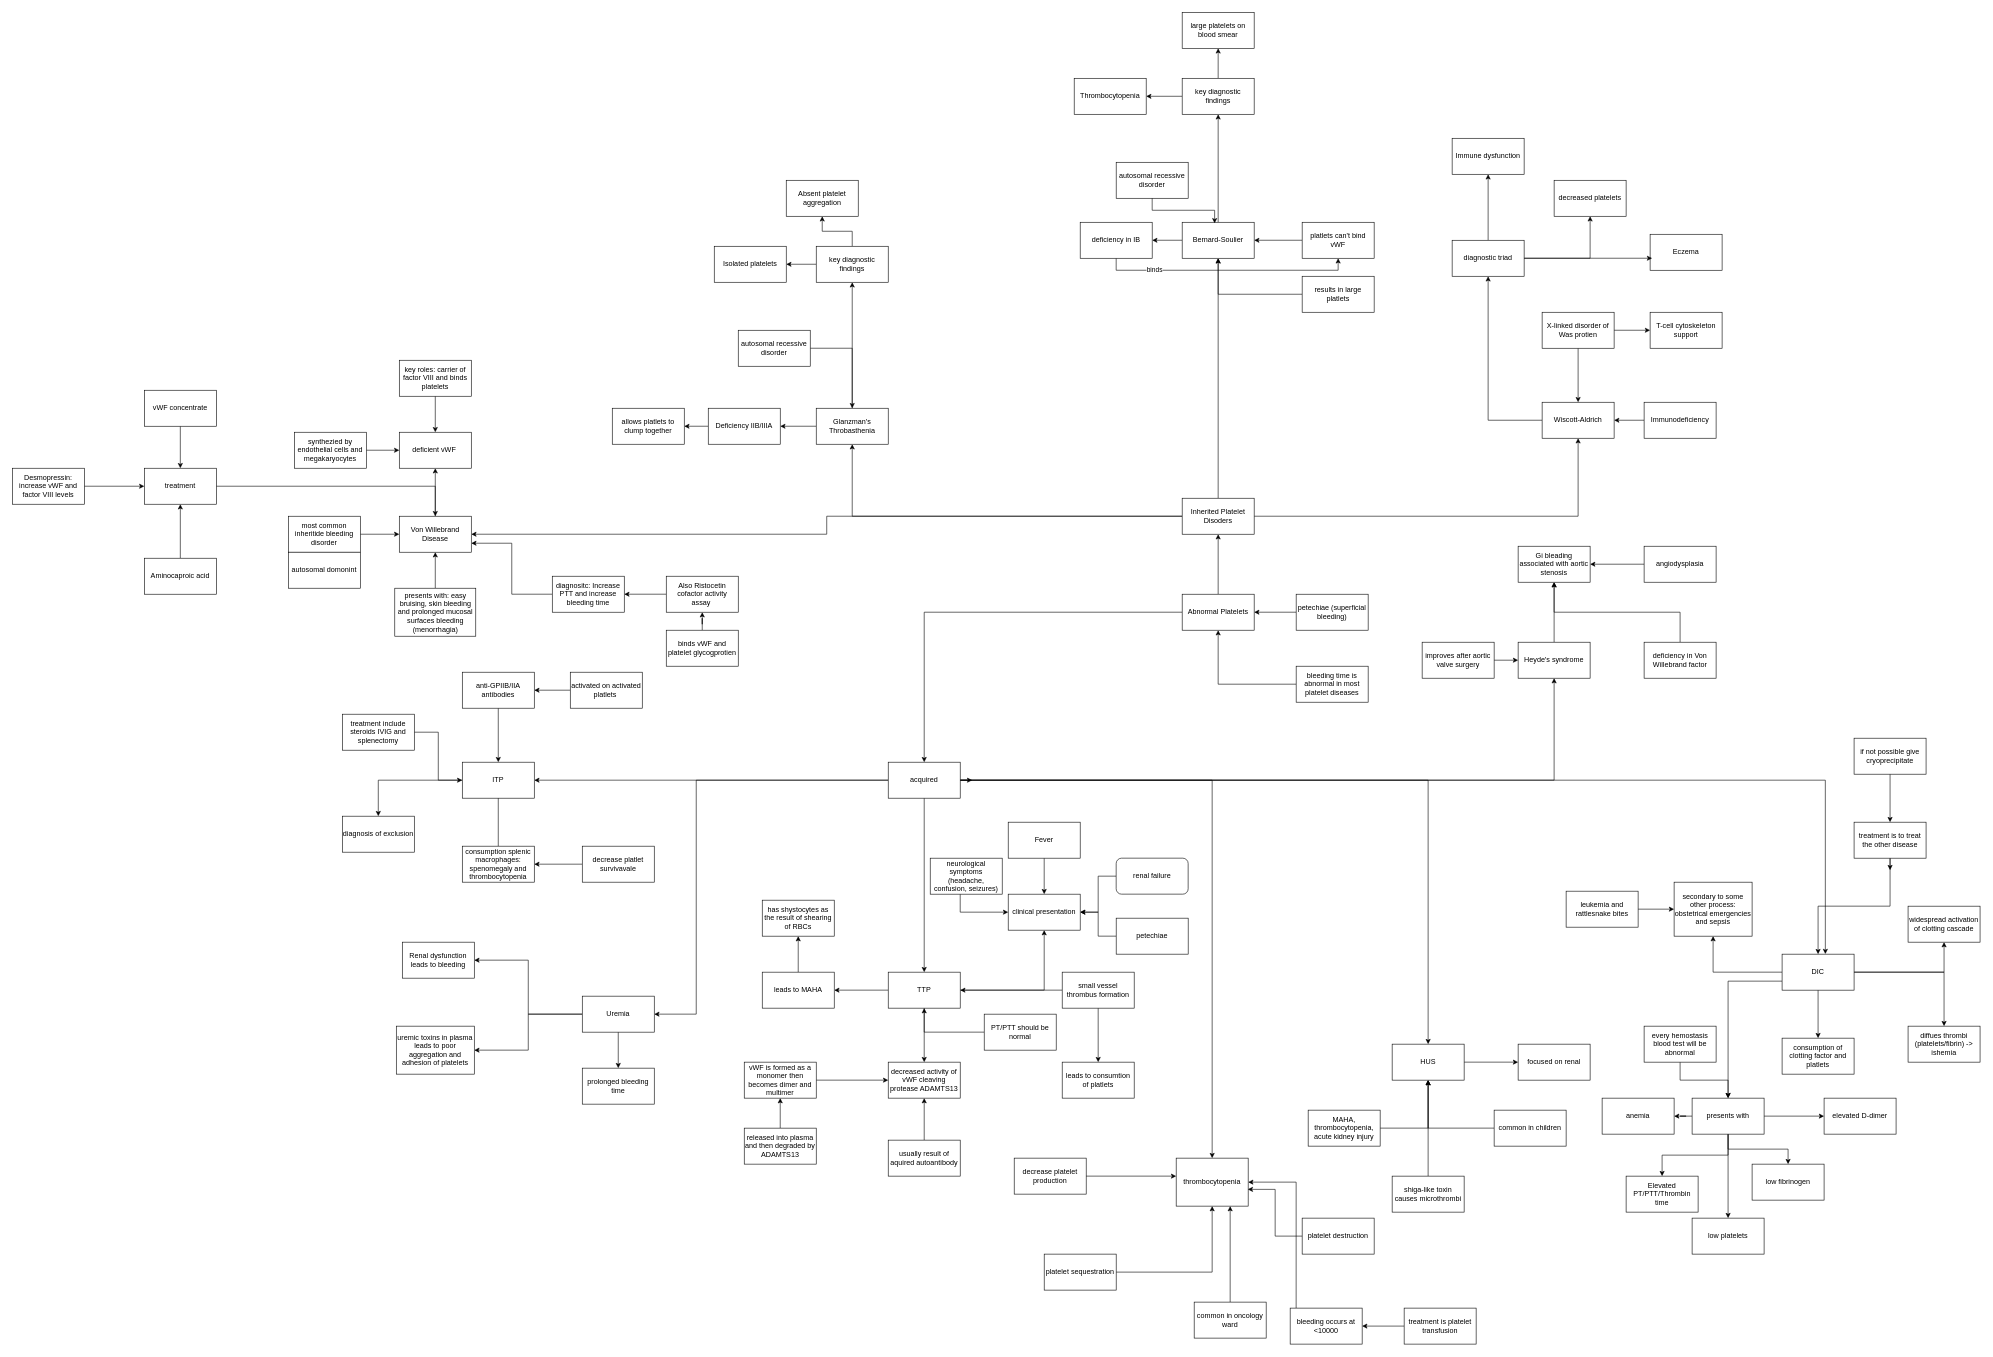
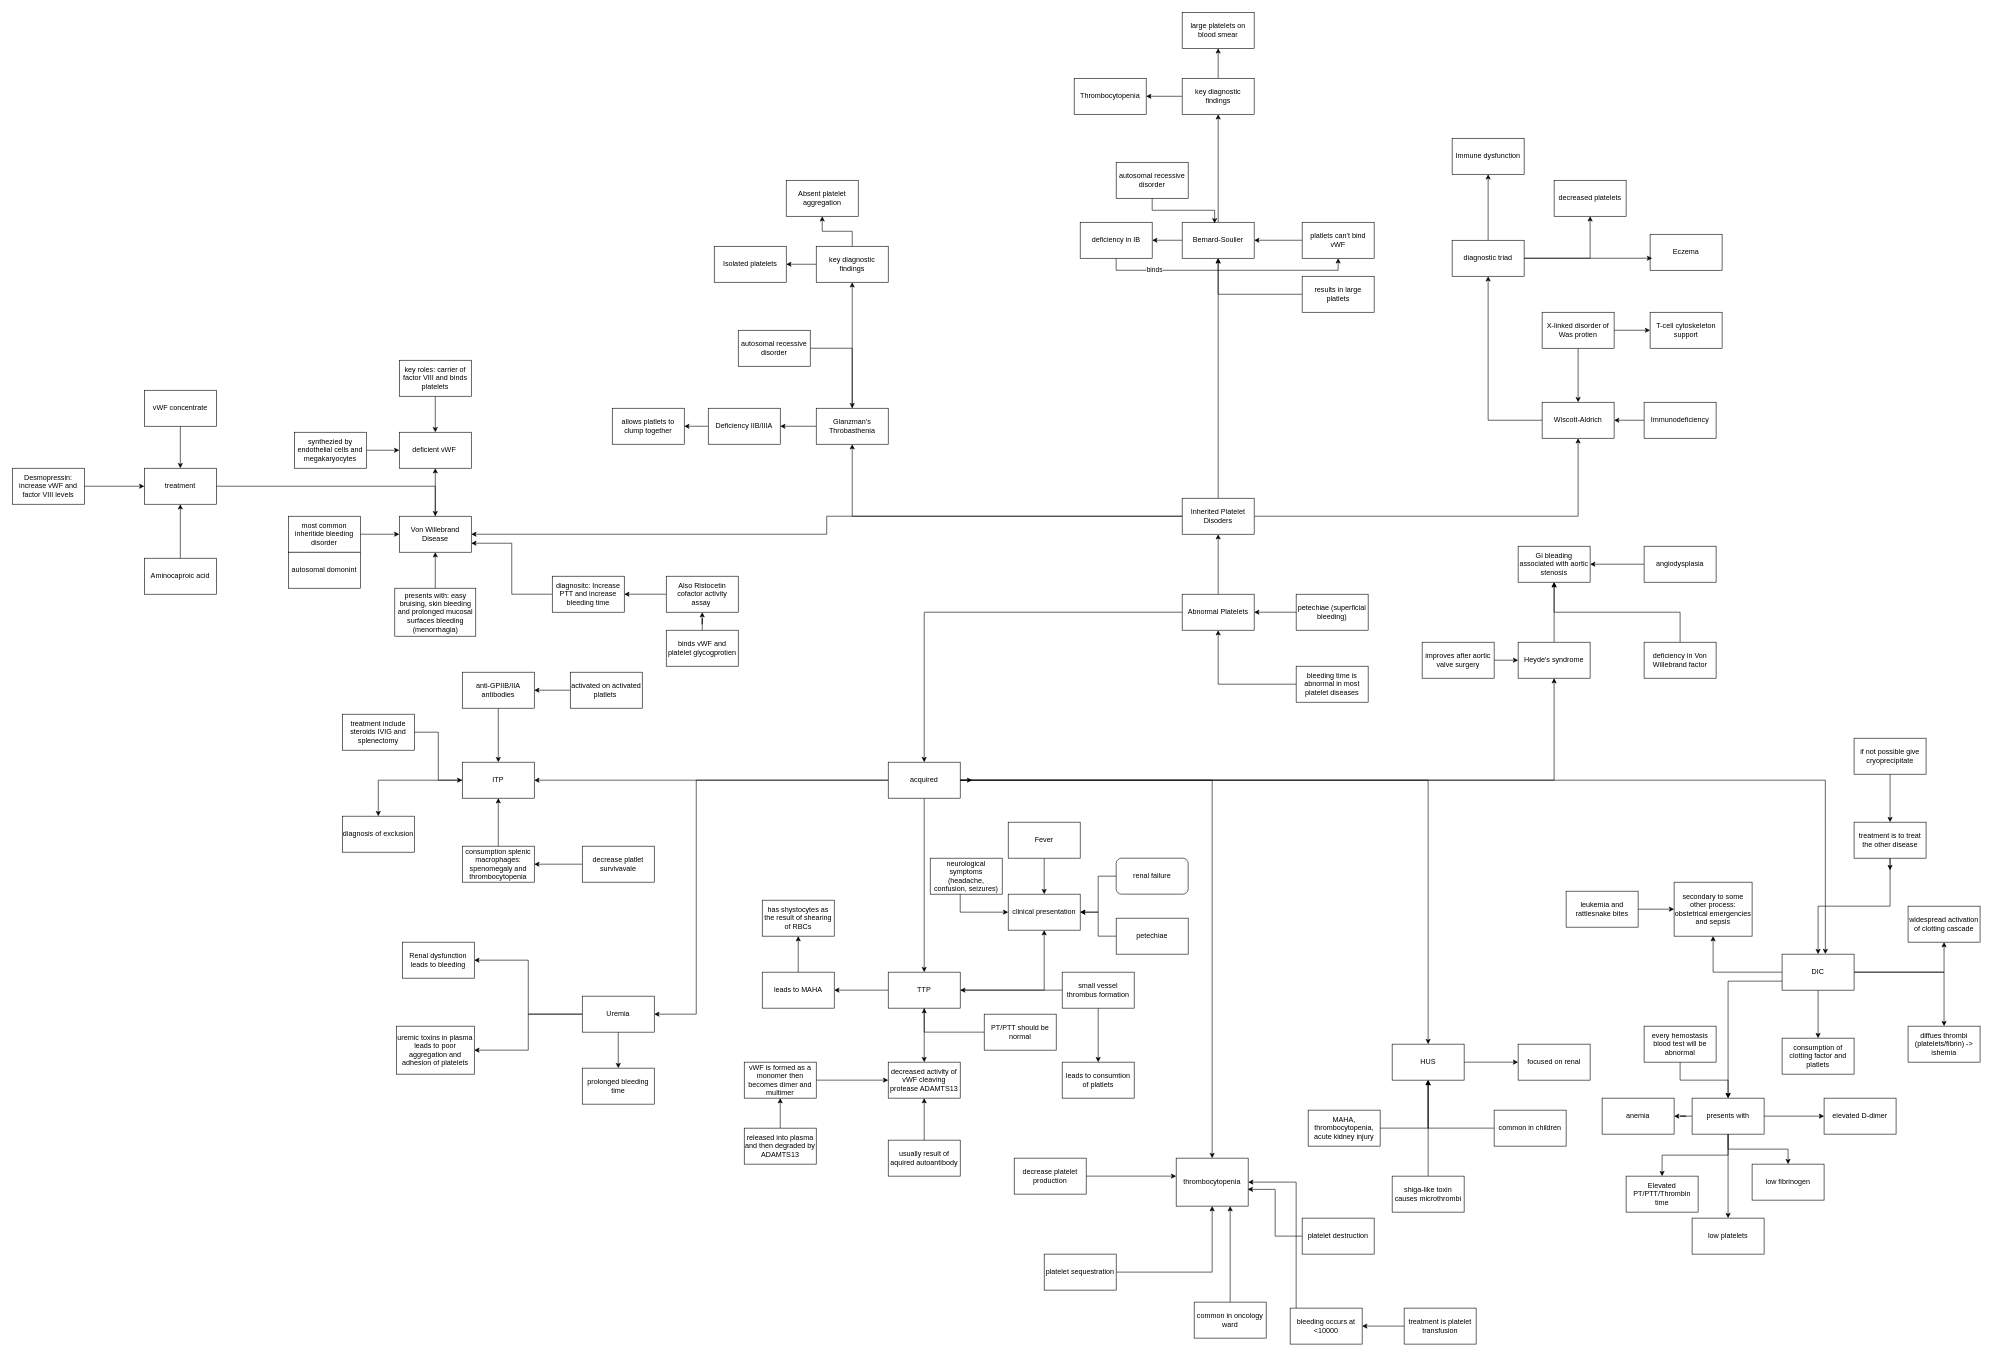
(498, 801) -> (498, 803)
